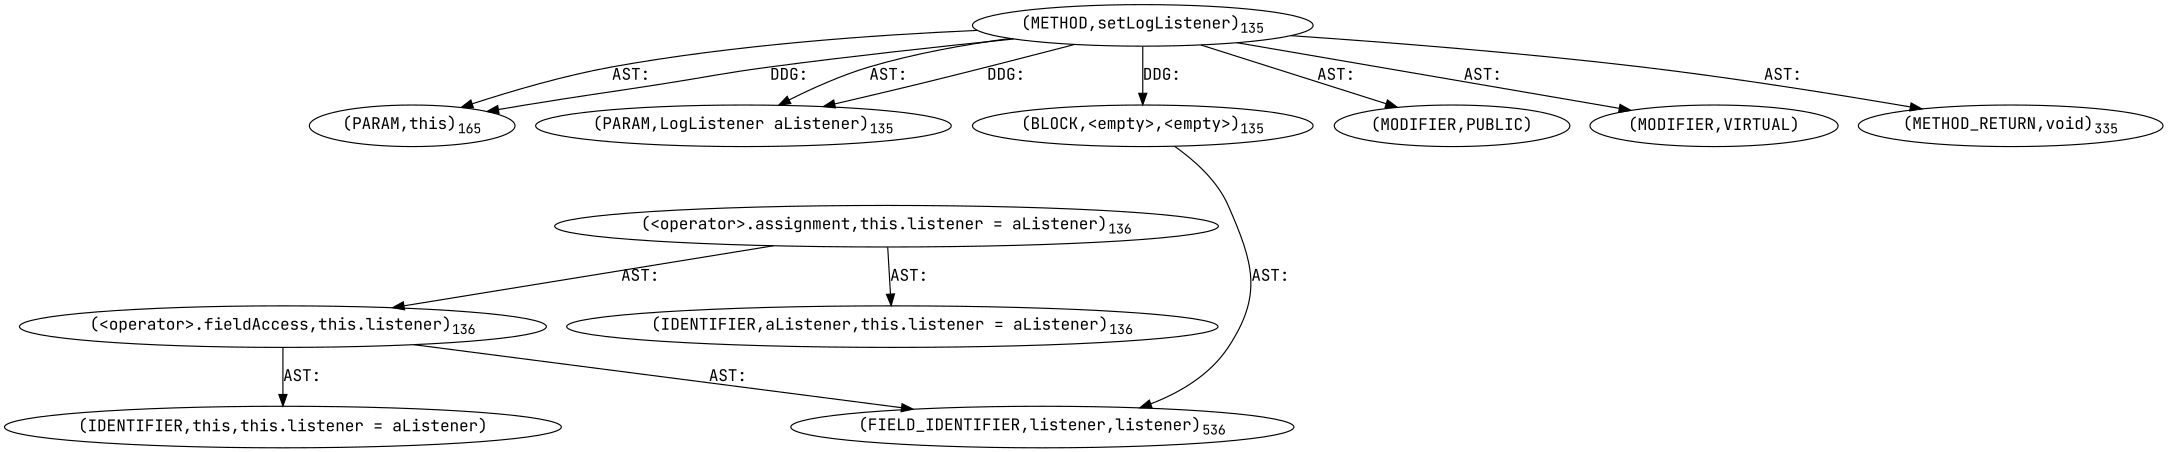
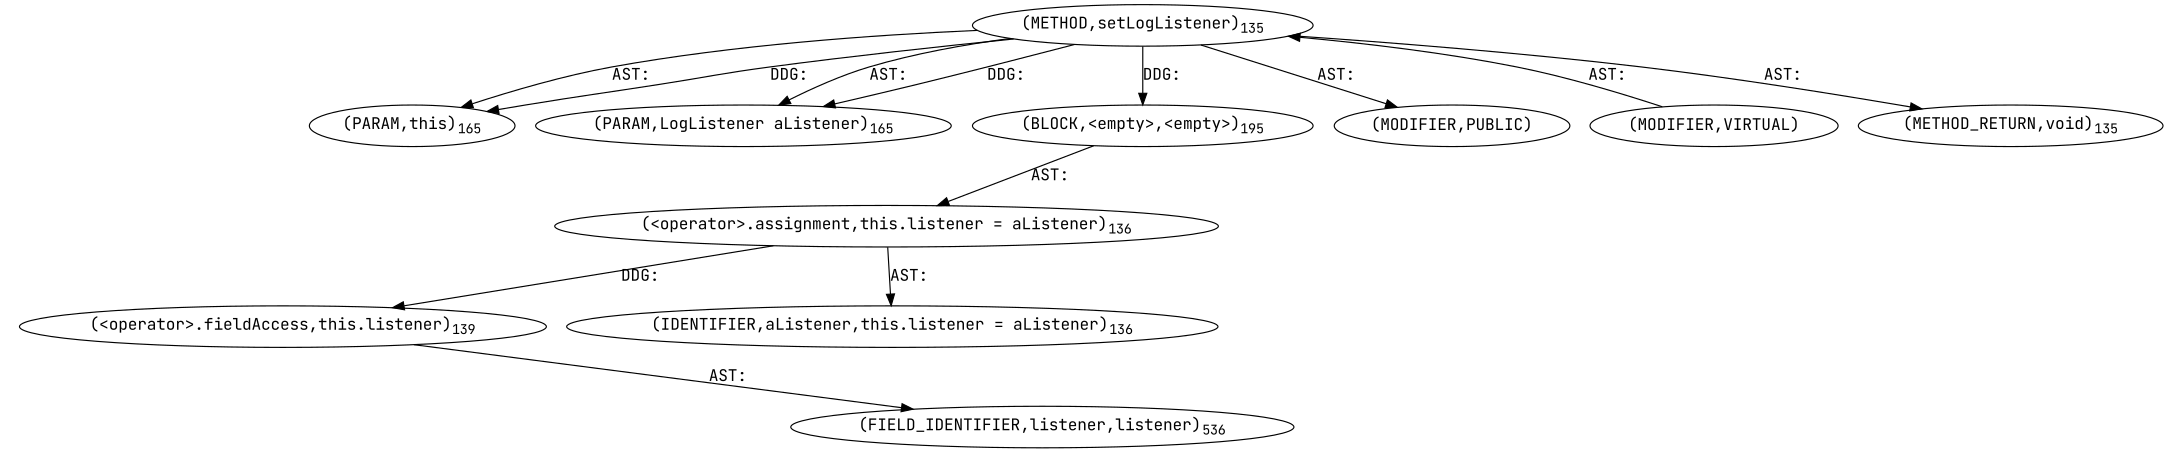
(1428, 76) -> (1483, 61)
(882, 124) -> (882, 124)
(1252, 124) -> (1252, 124)
(2106, 124) -> (2106, 124)
(645, 276) -> (645, 276)
(1250, 285) -> (1021, 174)
(464, 325) -> (464, 325)
(283, 427) -> none
